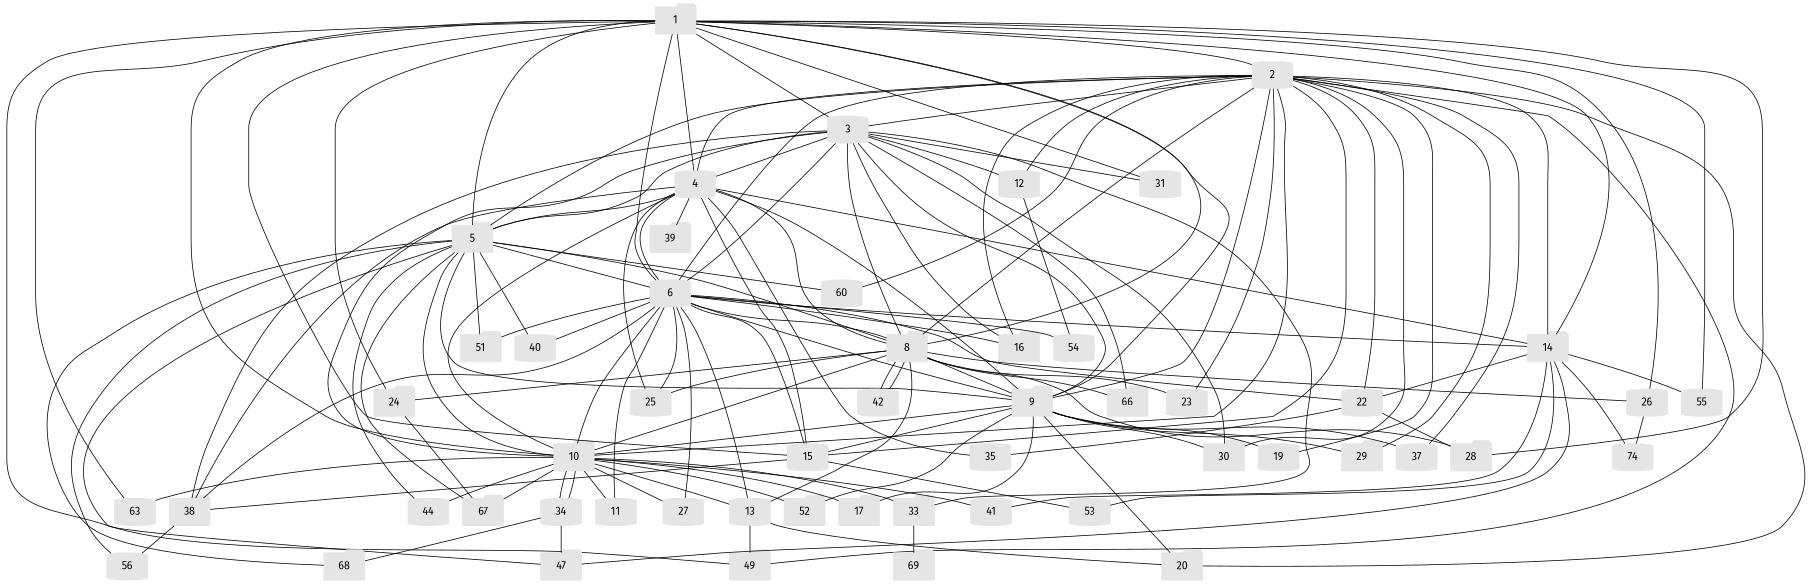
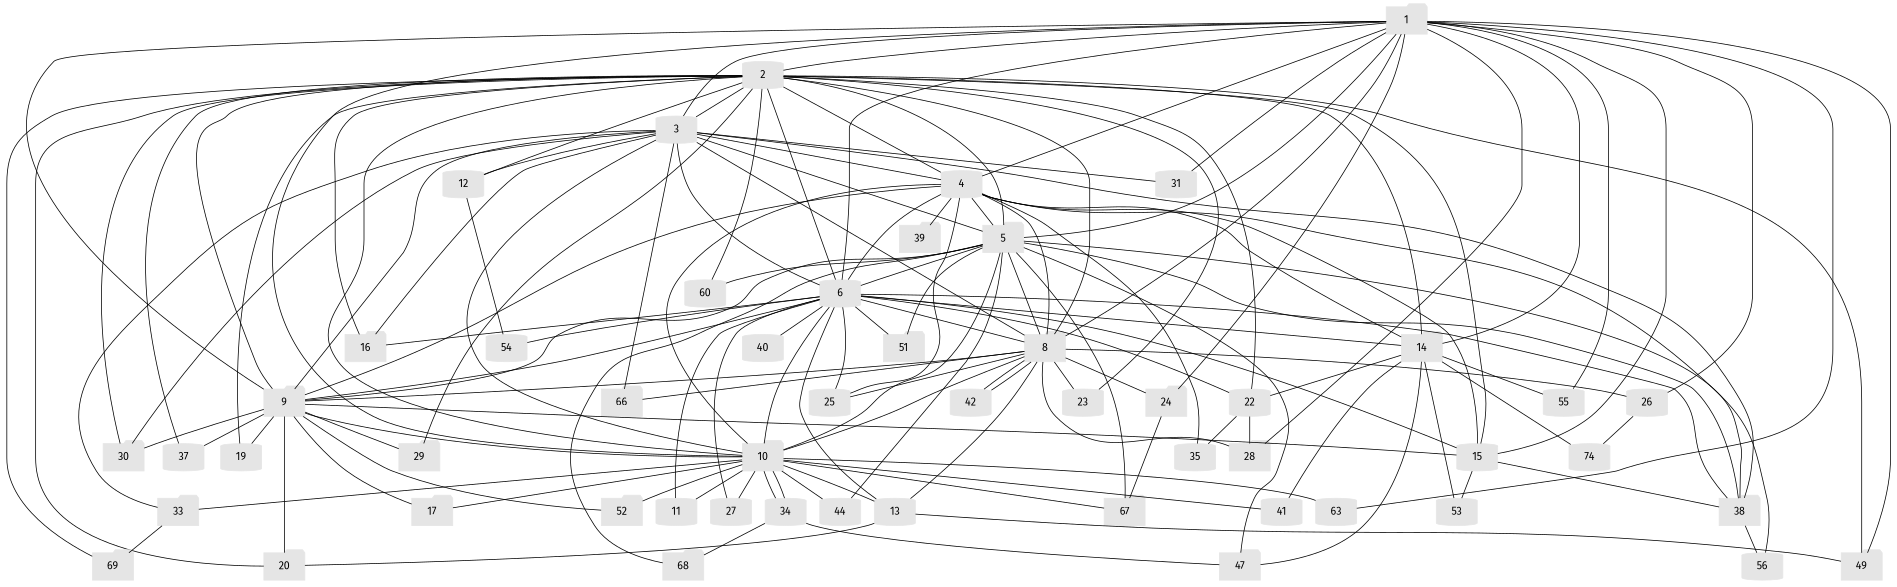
none -> (147, 98)
(505, 295) -> (1458, 326)
